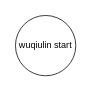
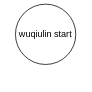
(45, 45) -> (45, 34)
